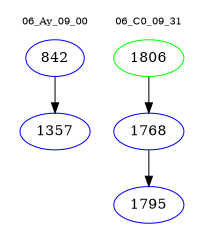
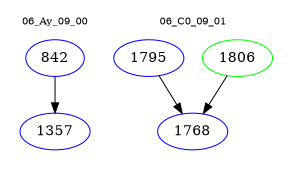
(149, 22) -> (193, 22)
(149, 163) -> (168, 90)
